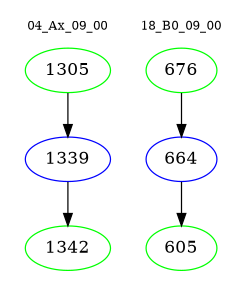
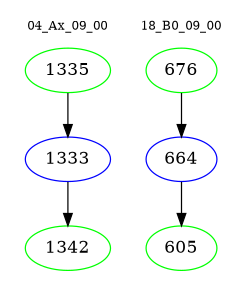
(68, 70) -> (68, 70)
(68, 159) -> (68, 159)
